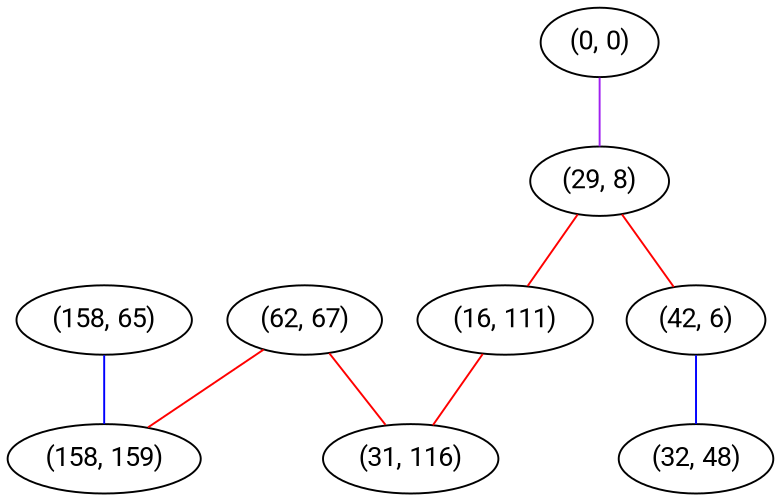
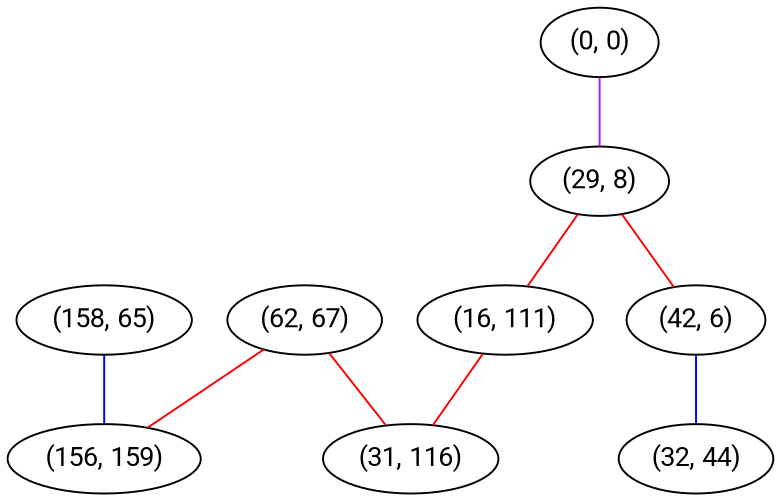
(104, 459) -> (104, 459)
(696, 459) -> (696, 459)
